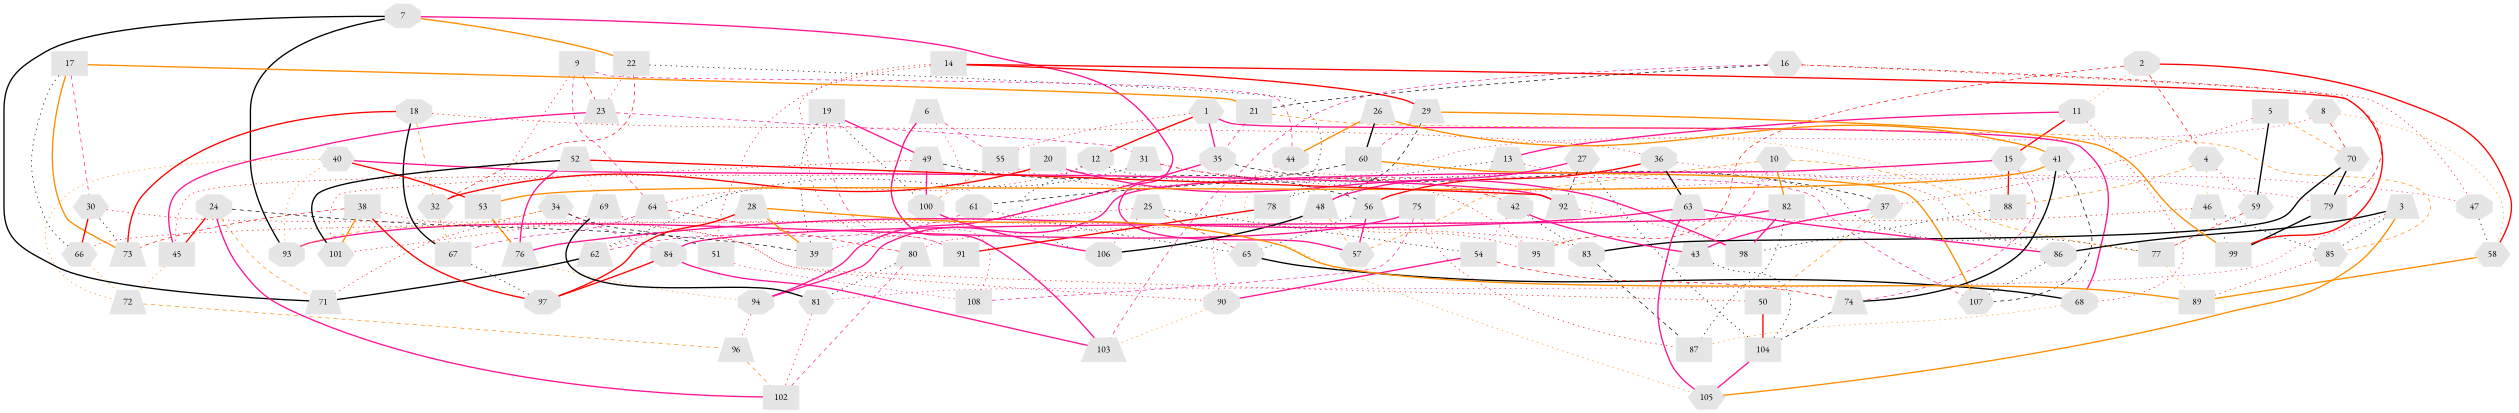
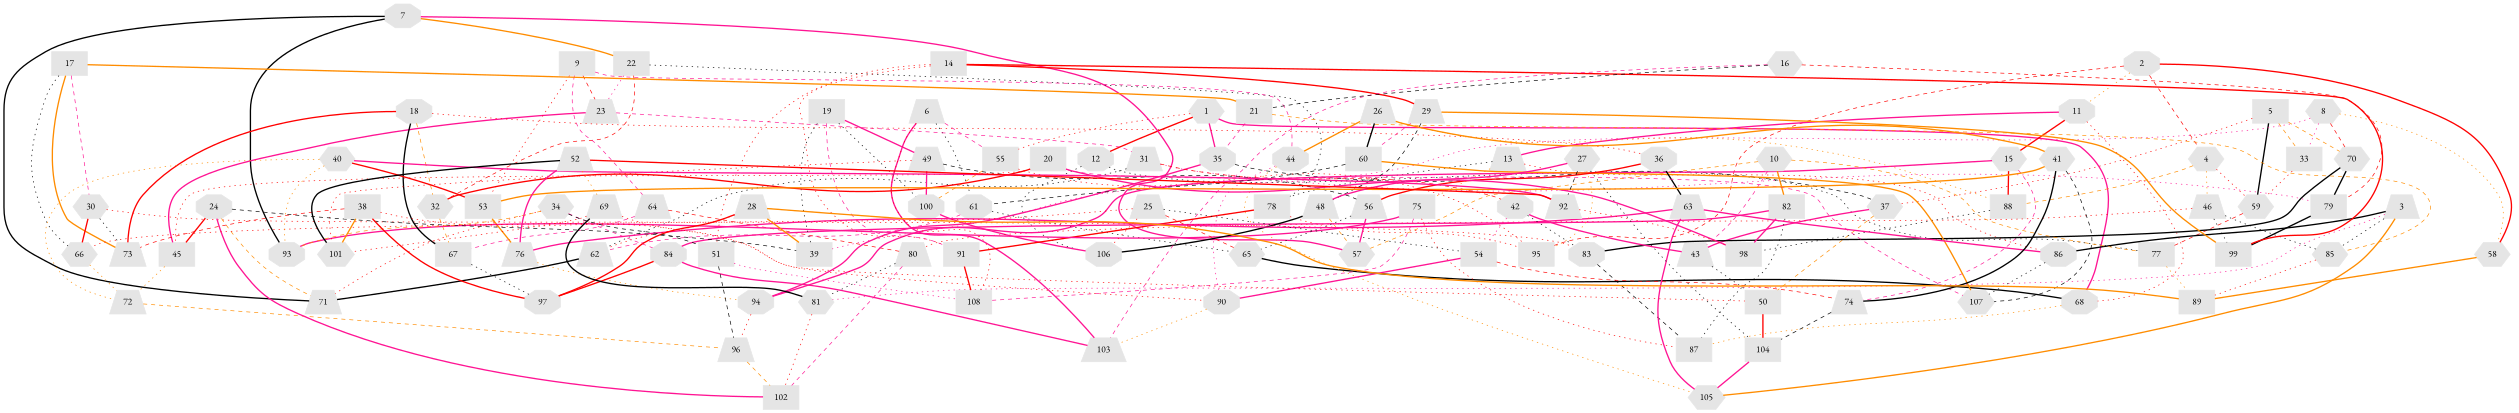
(956, 157) -> (956, 157)
none -> (2304, 159)
(875, 189) -> none
(2474, 207) -> none
none -> (966, 273)
(1768, 276) -> (1725, 275)
none -> (726, 304)
